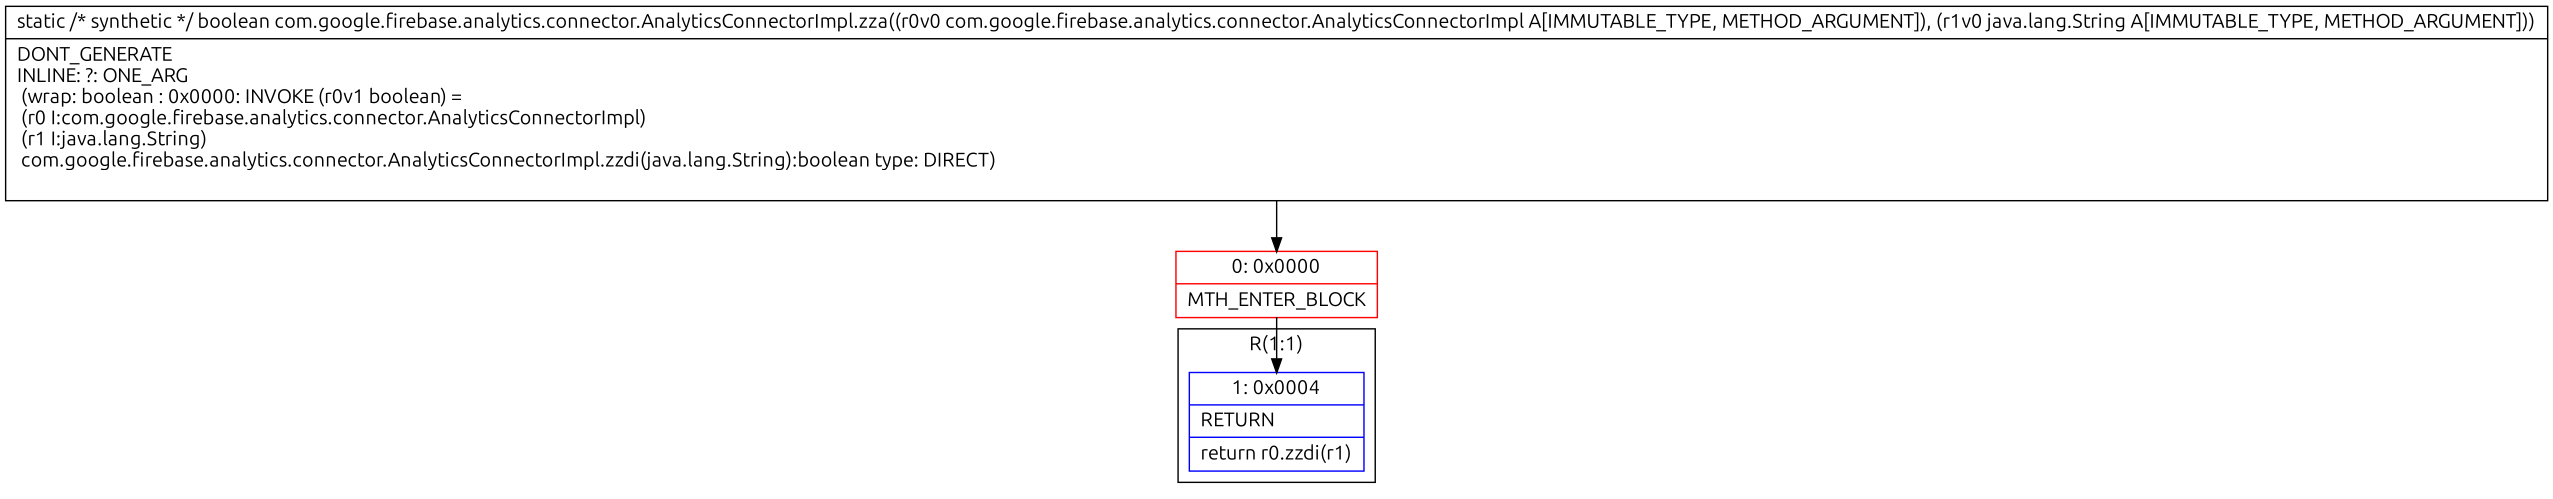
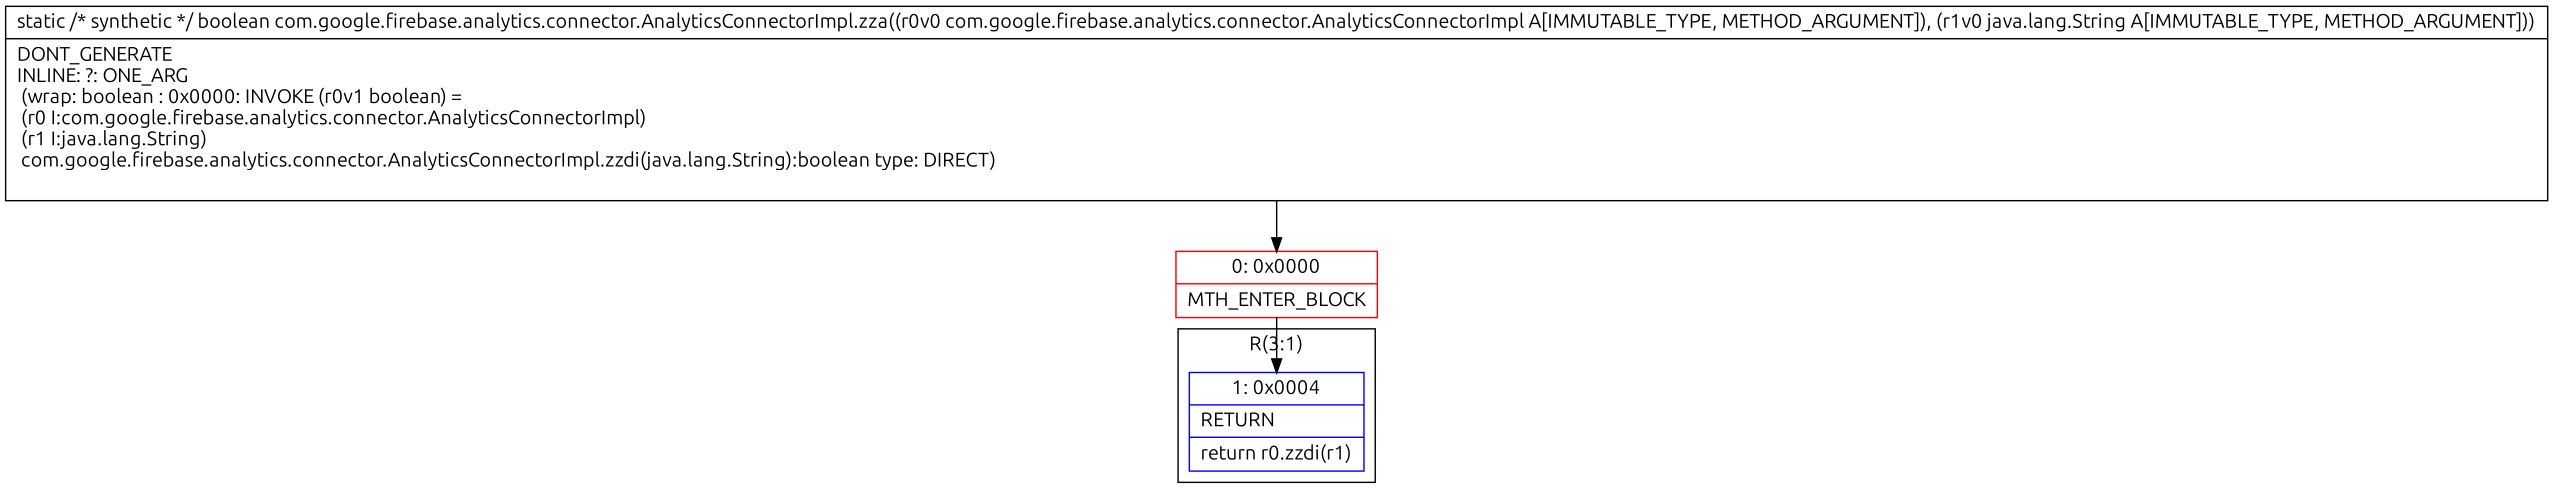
(1277, 345) -> (1277, 345)
